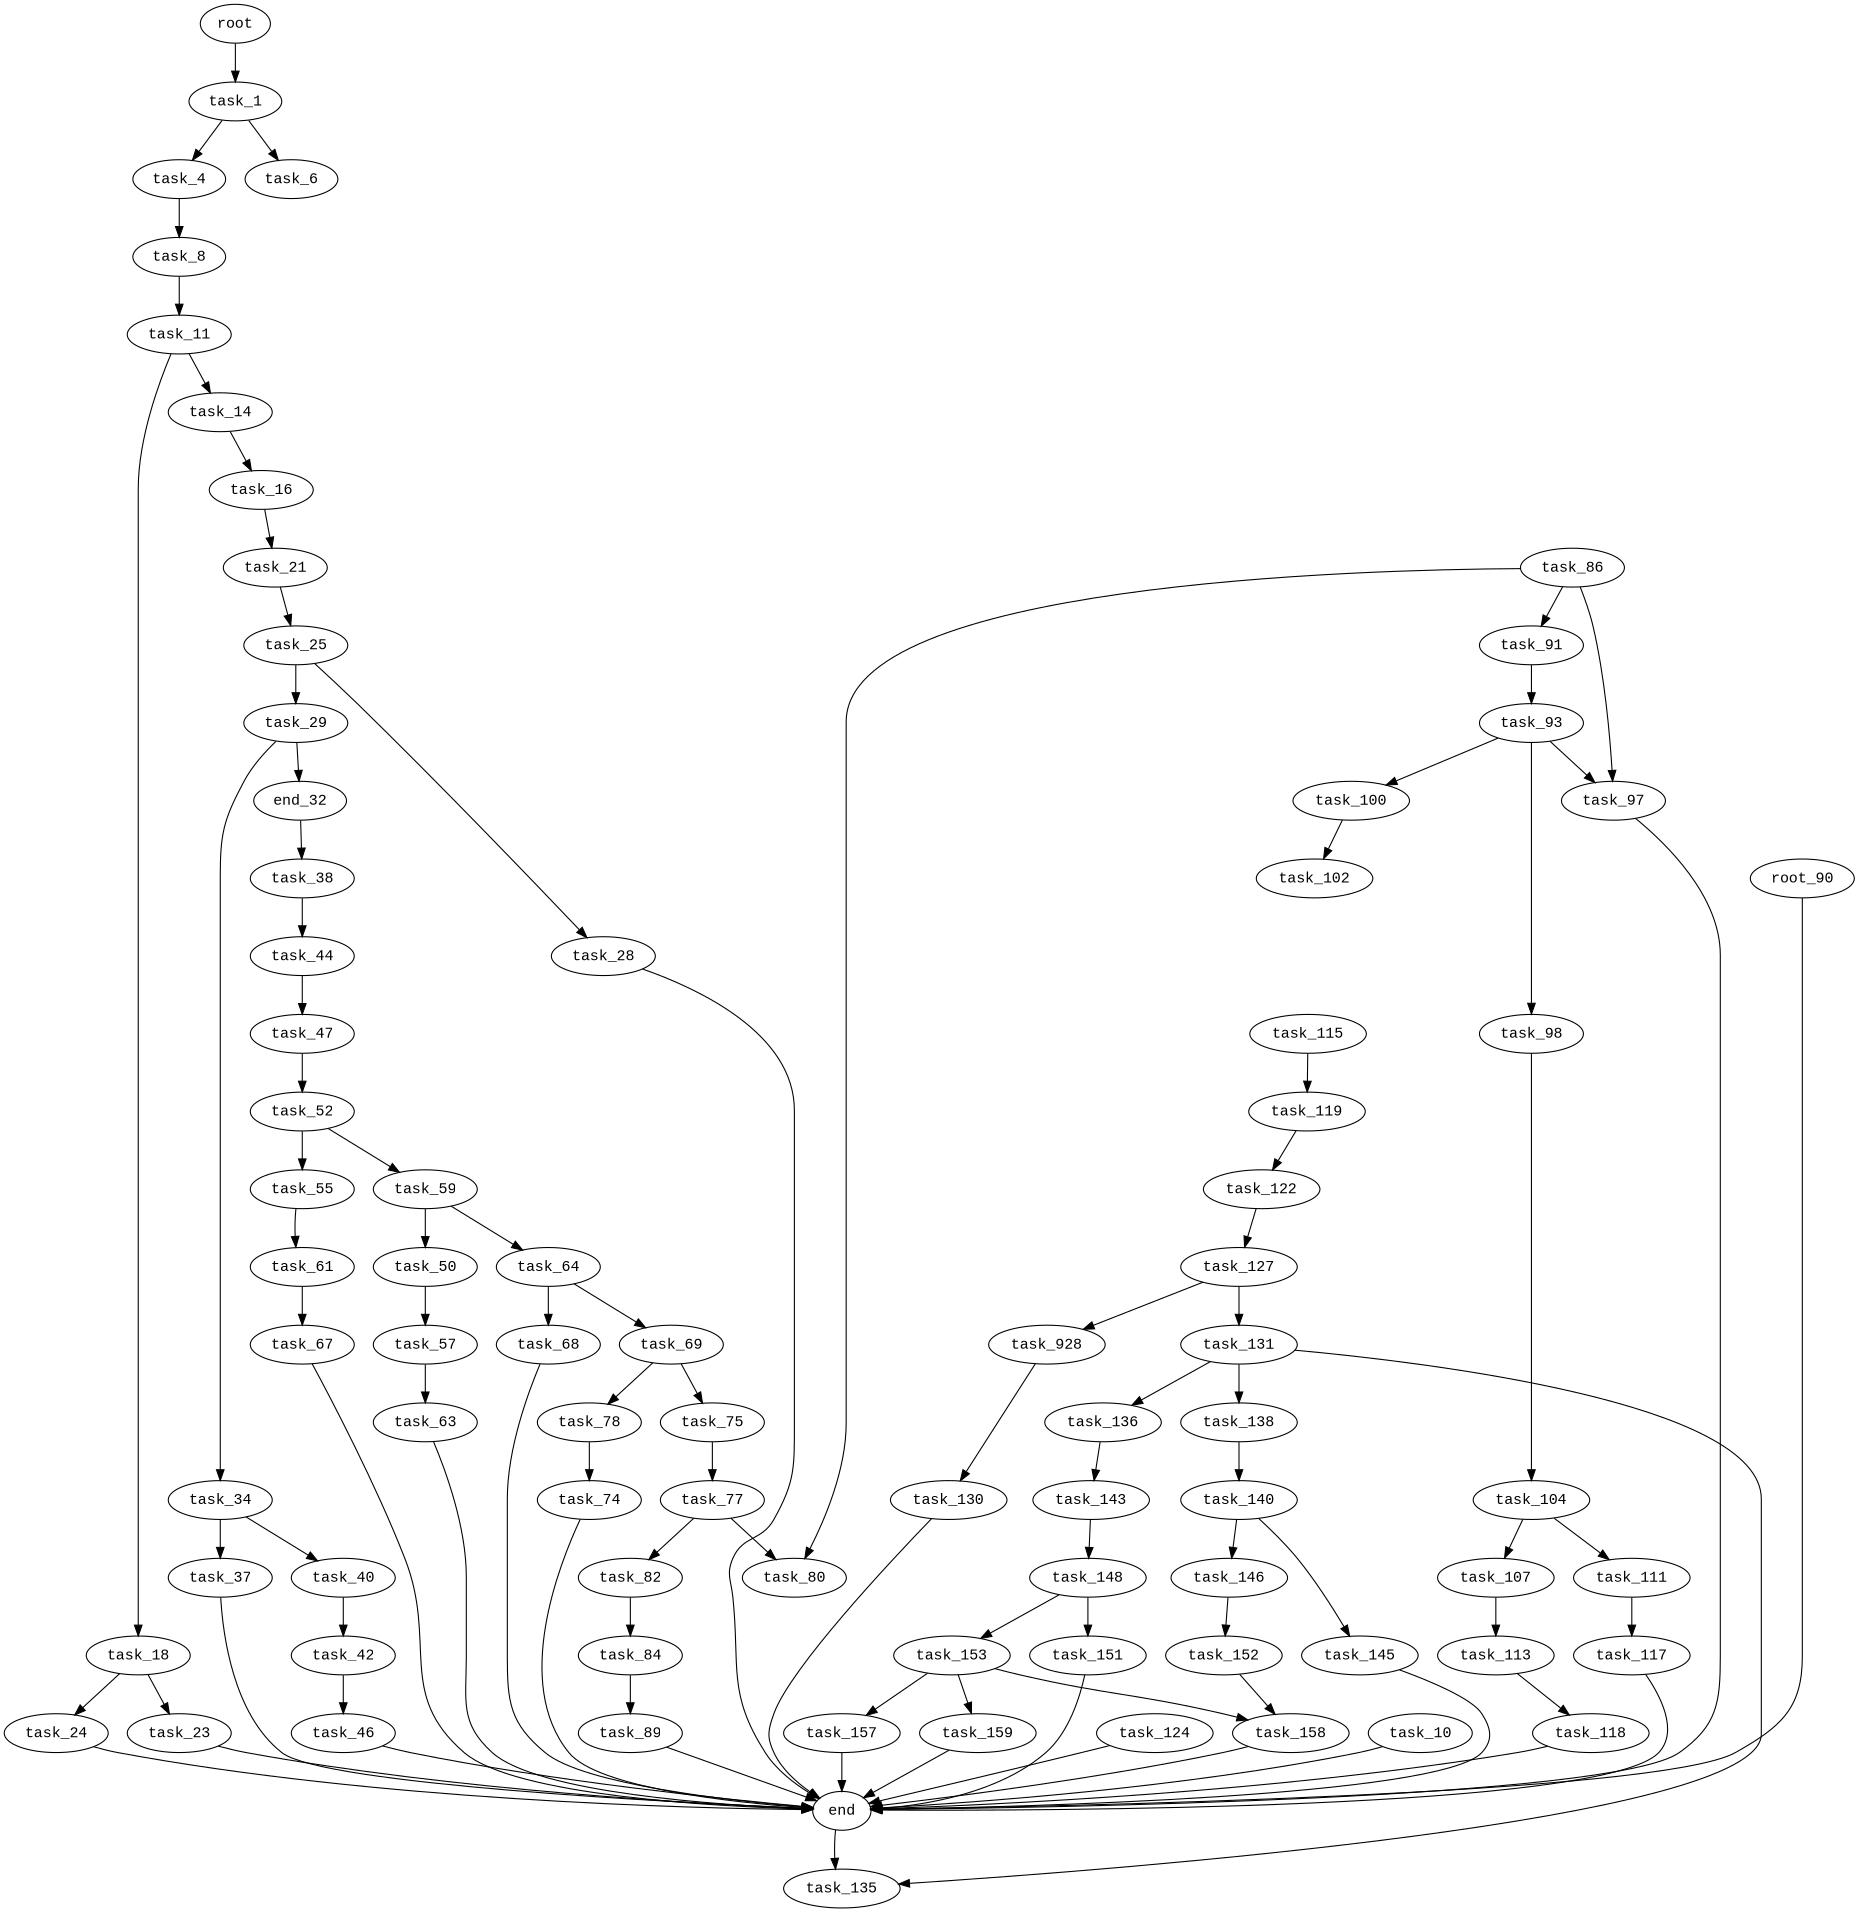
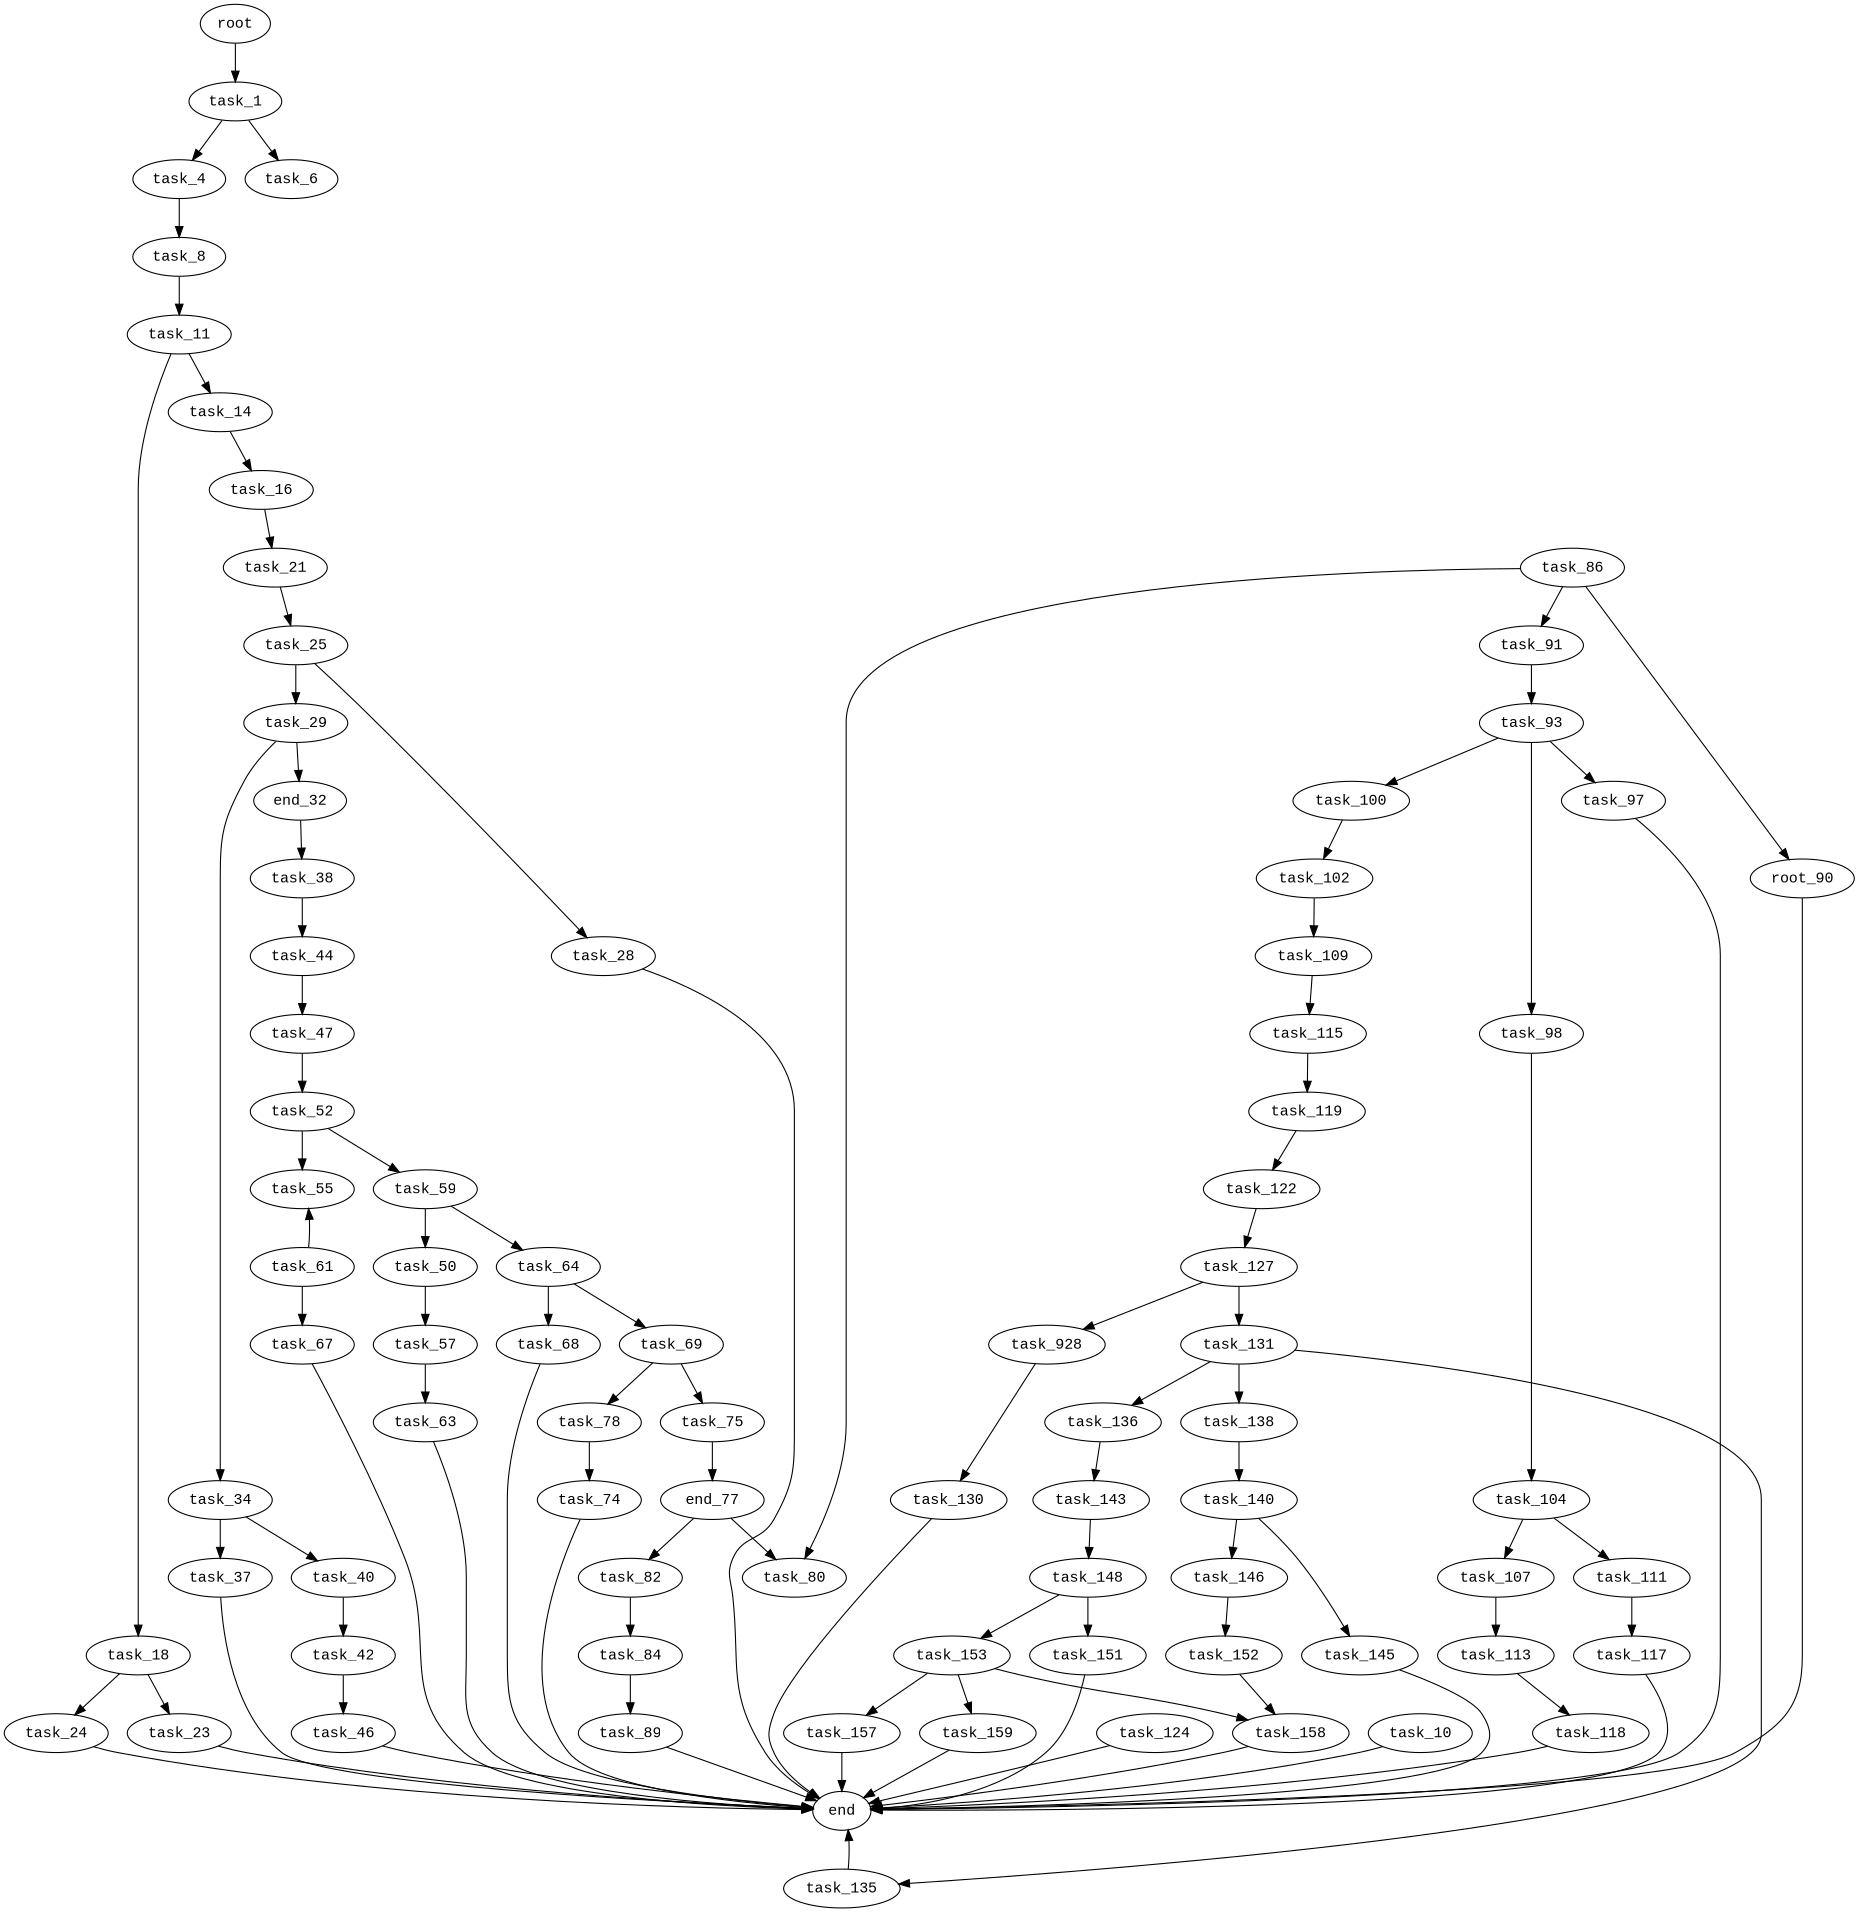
(1603, 677) -> (1684, 719)
none -> (1313, 956)
(295, 1222) -> (309, 1233)
(712, 1500) -> (712, 1500)
(835, 1844) -> (849, 1855)
